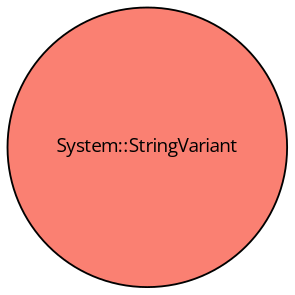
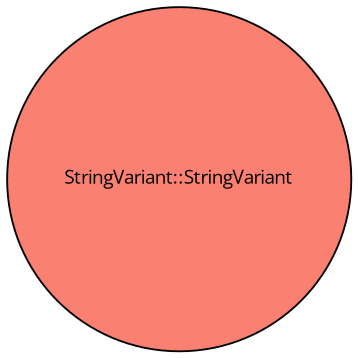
(147, 147) -> (179, 179)
